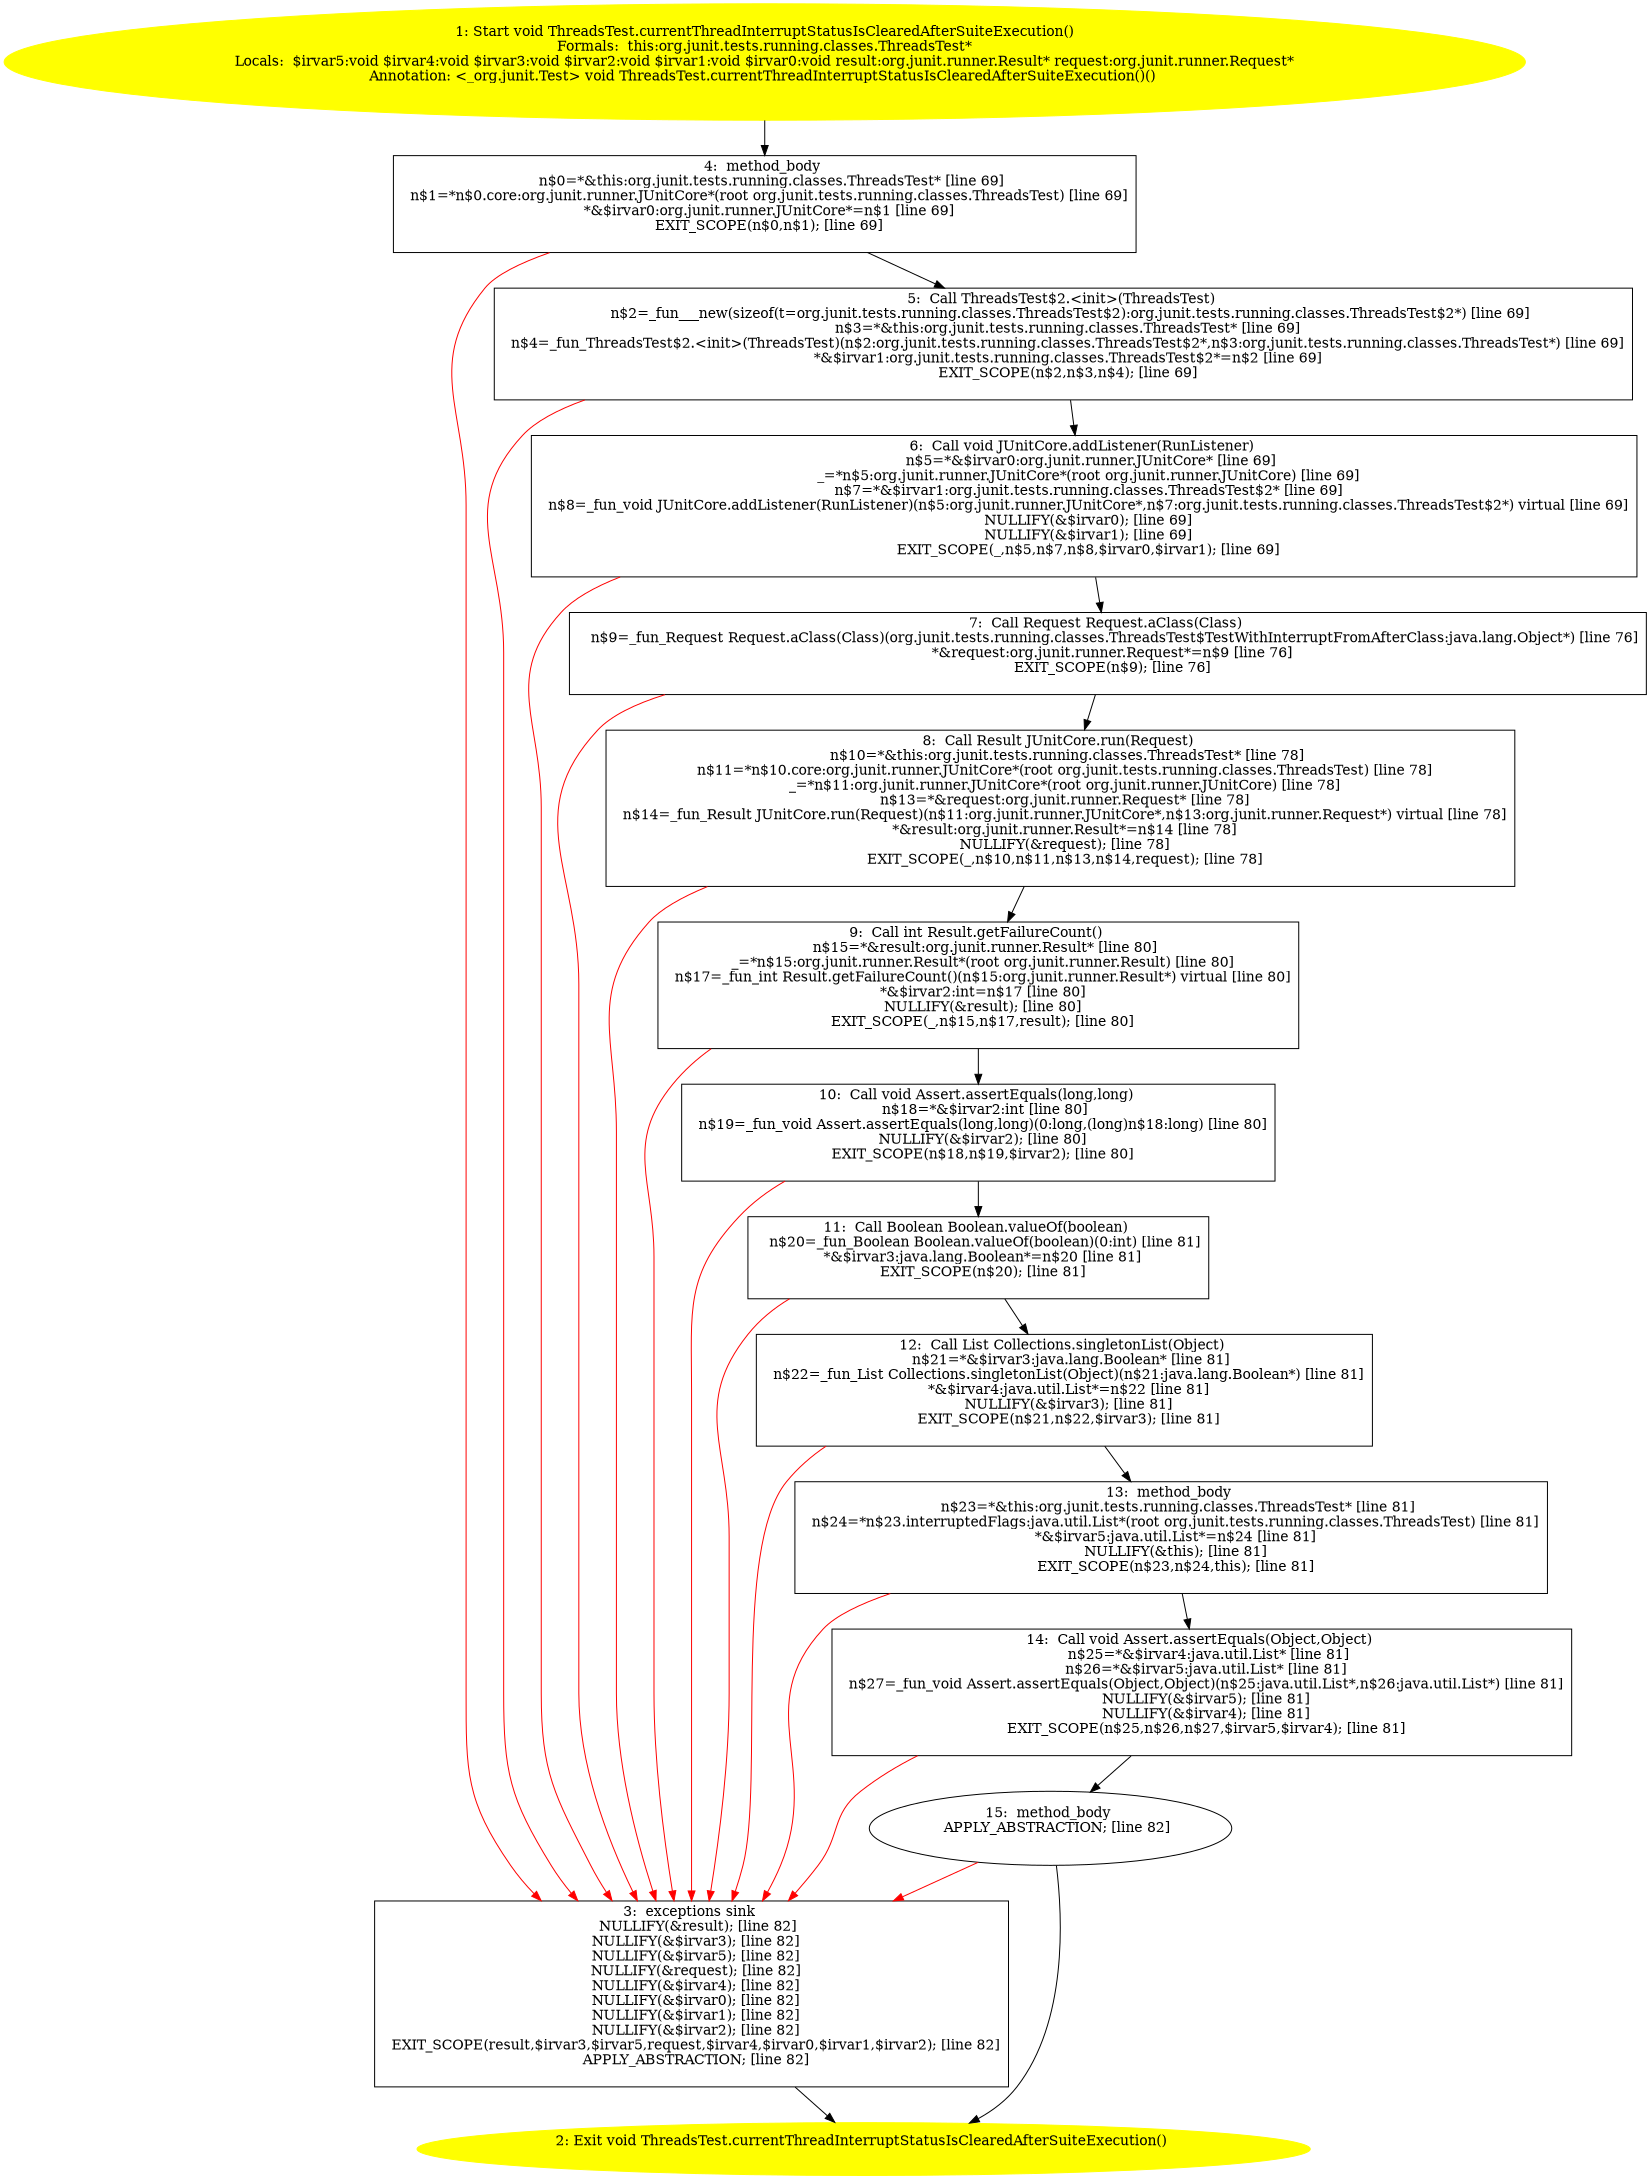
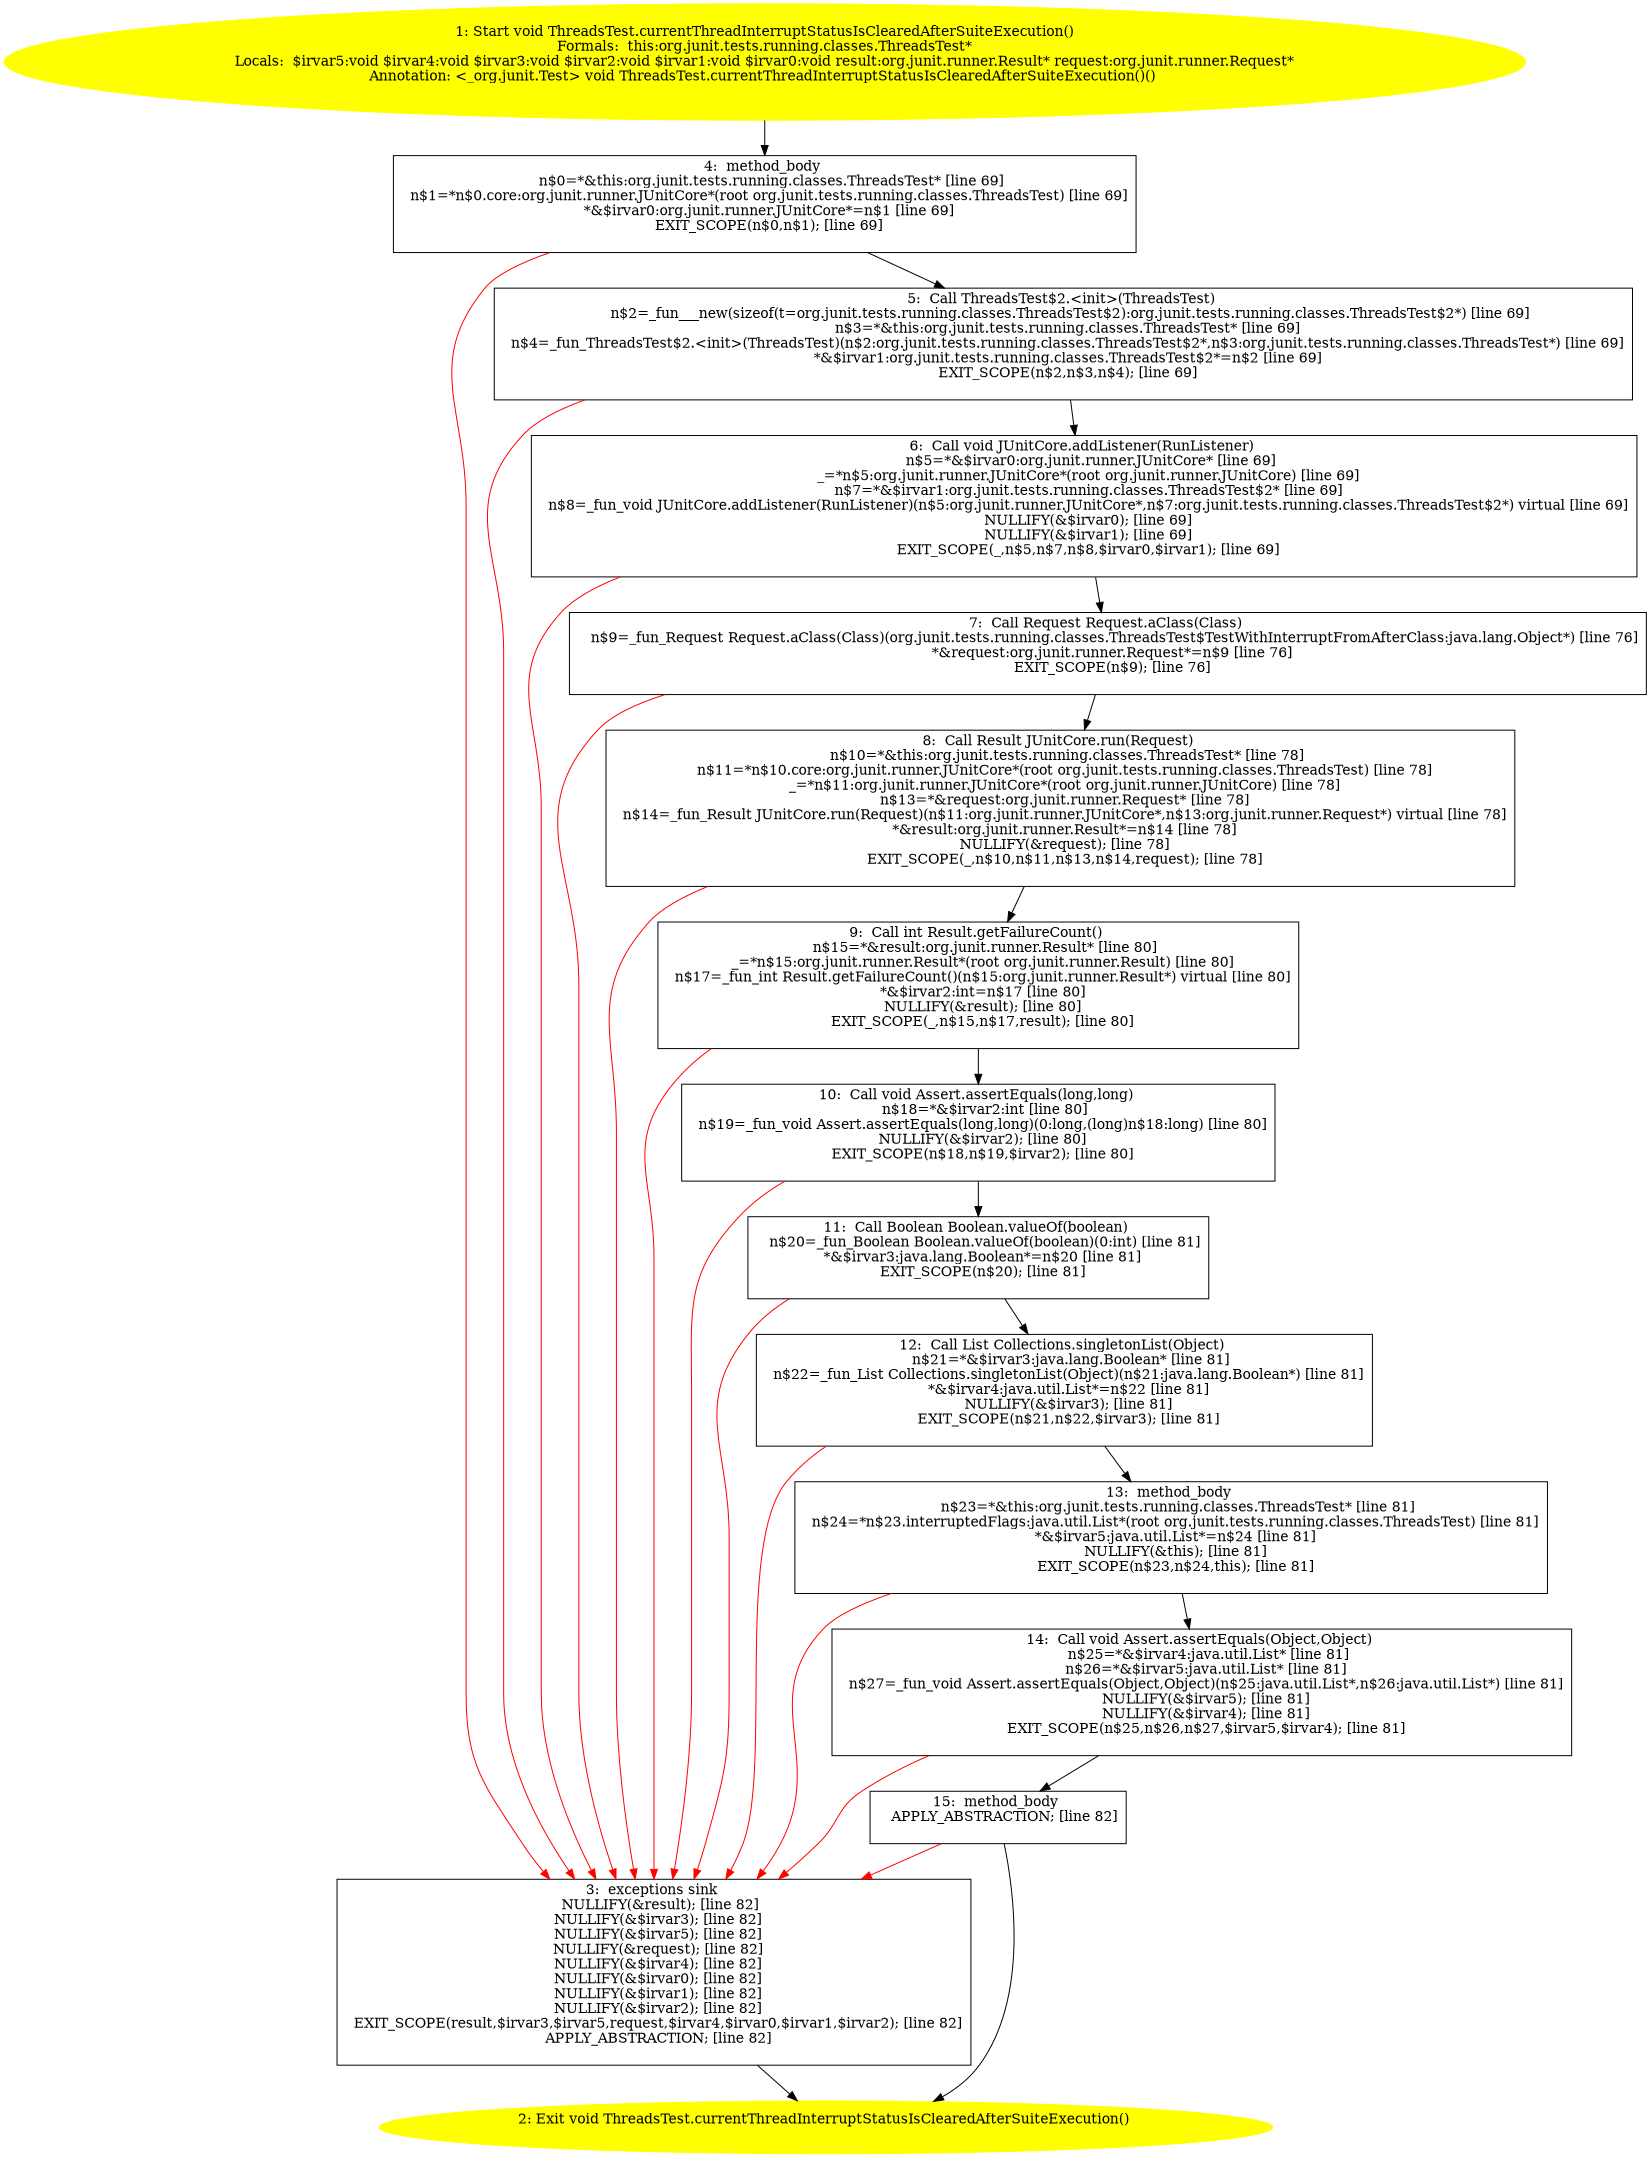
(1050, 1828) -> (998, 1817)
